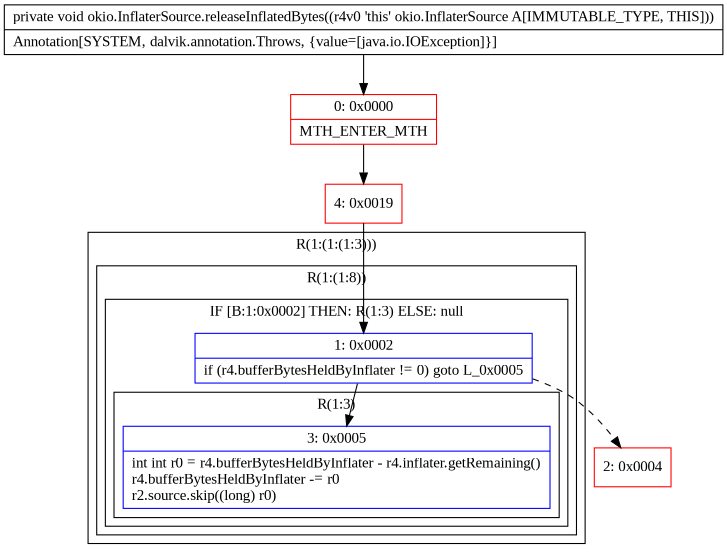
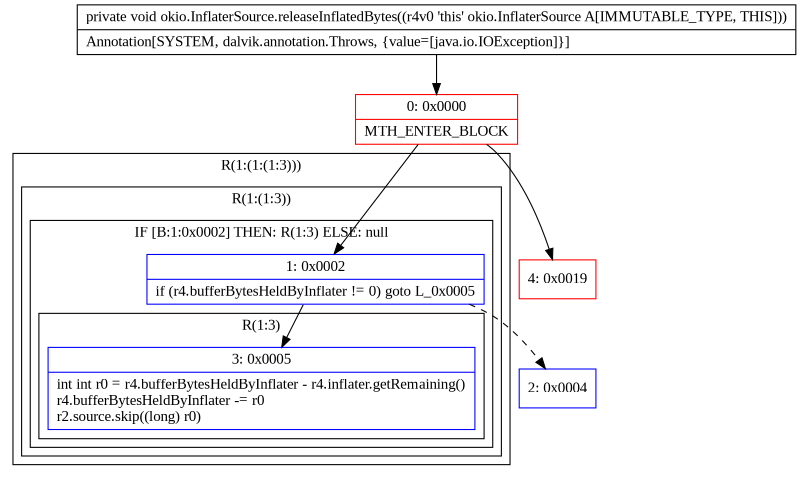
(364, 131) -> (437, 131)
(364, 273) -> (380, 195)
(337, 278) -> (261, 199)
(633, 467) -> (558, 388)
